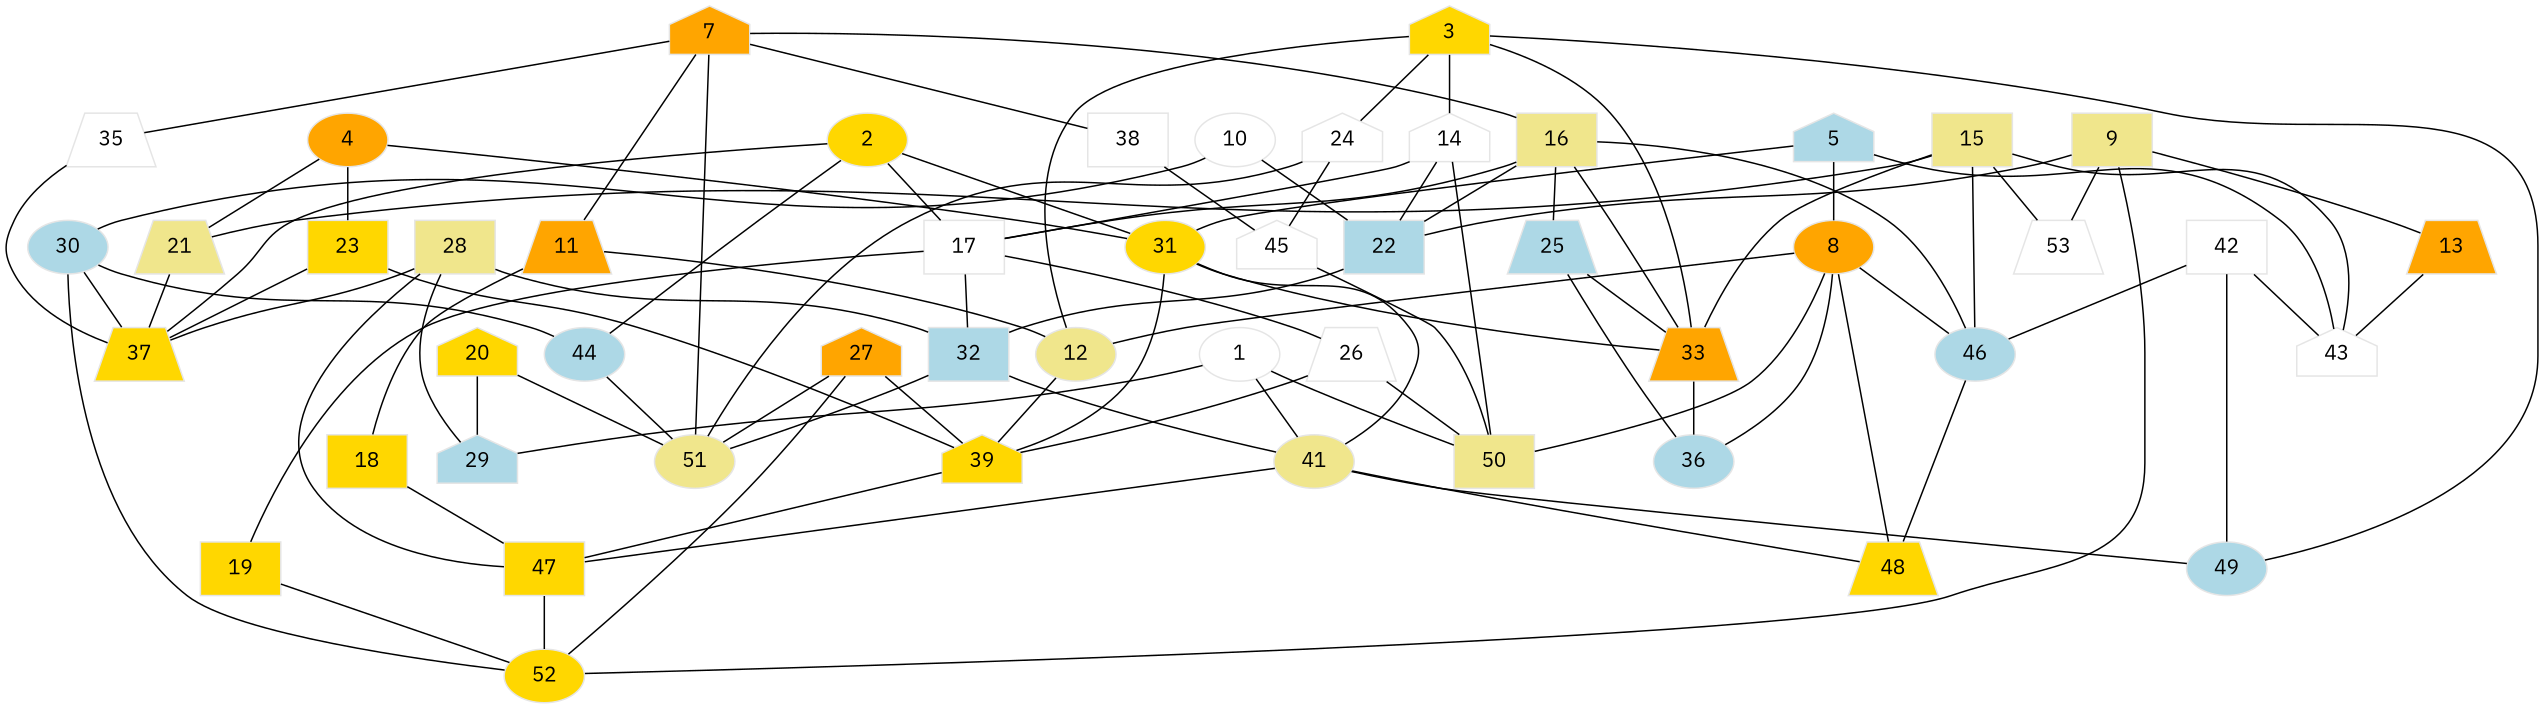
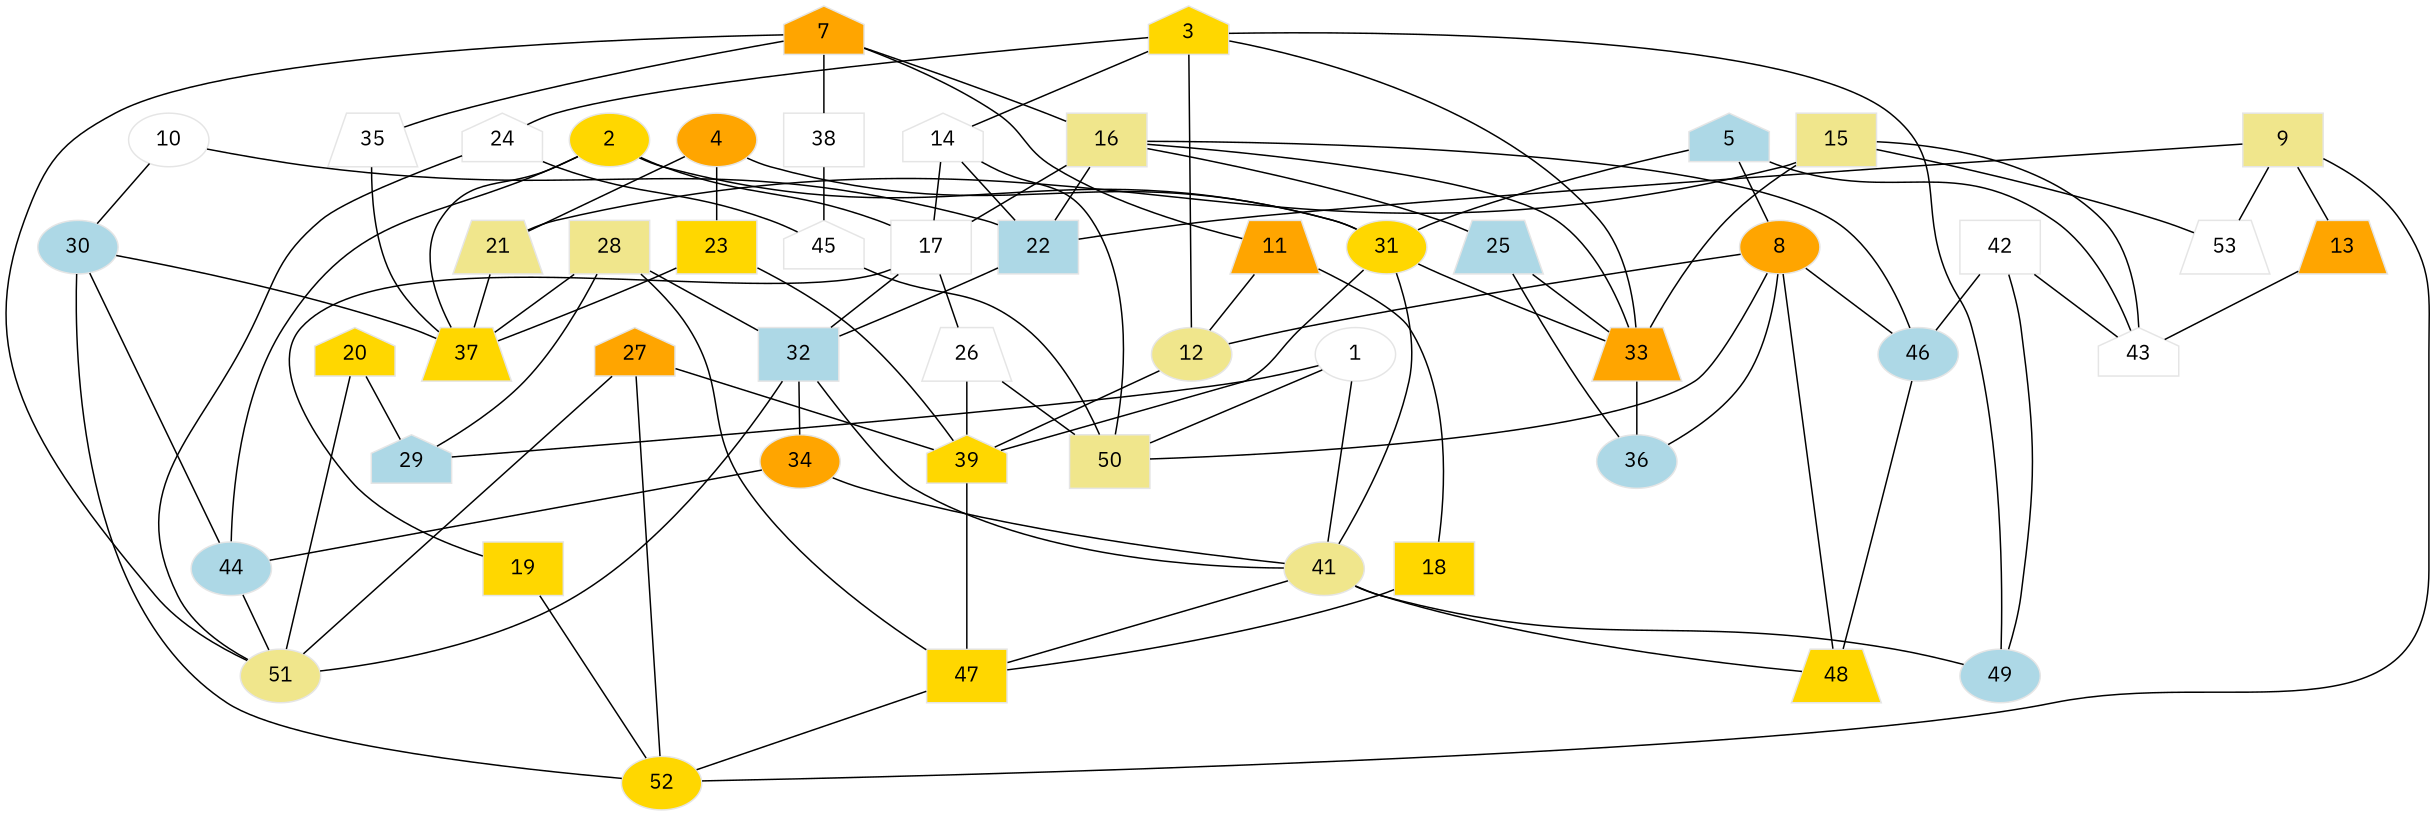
(1974, 247) -> none
none -> (800, 462)
